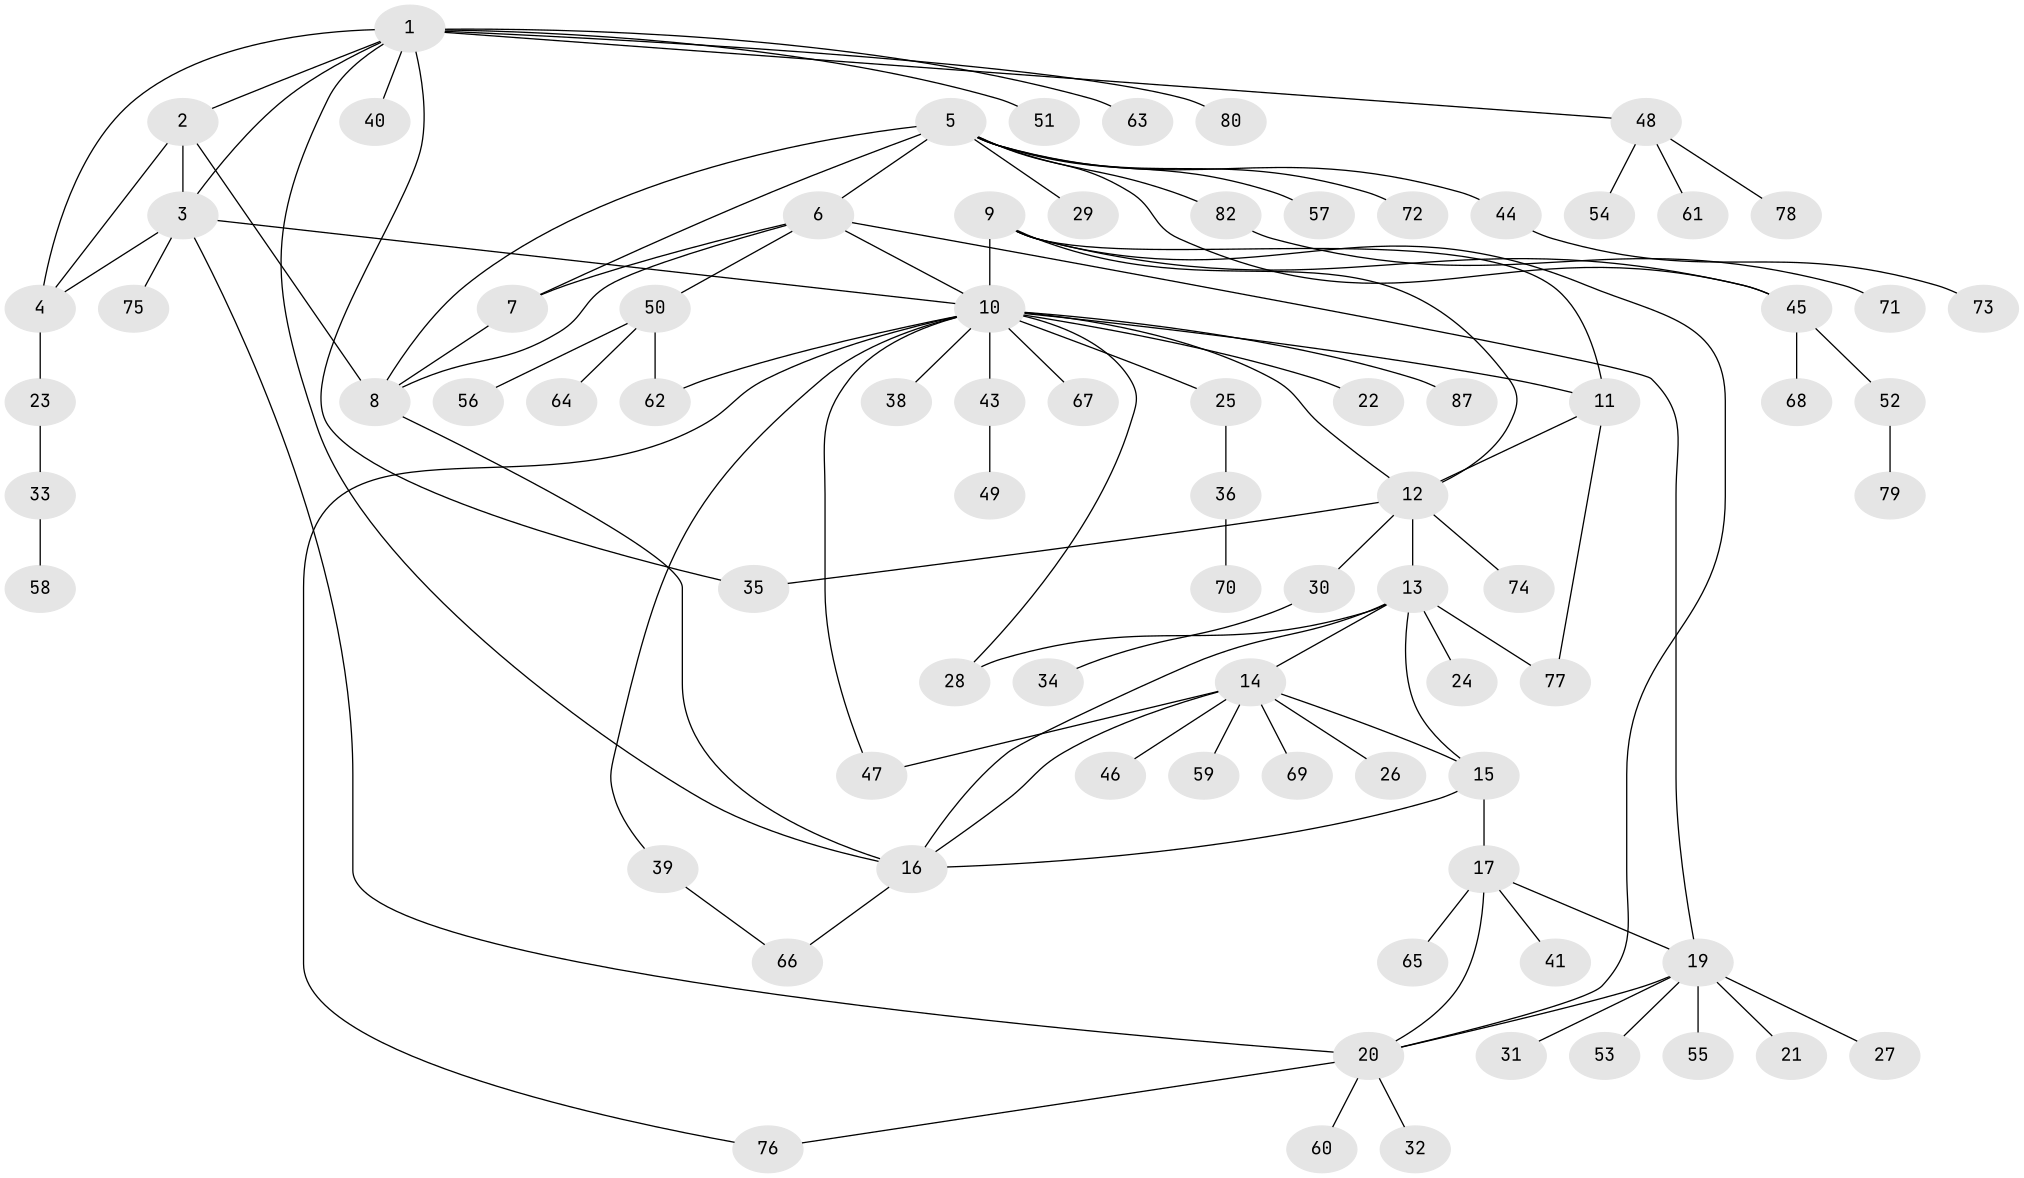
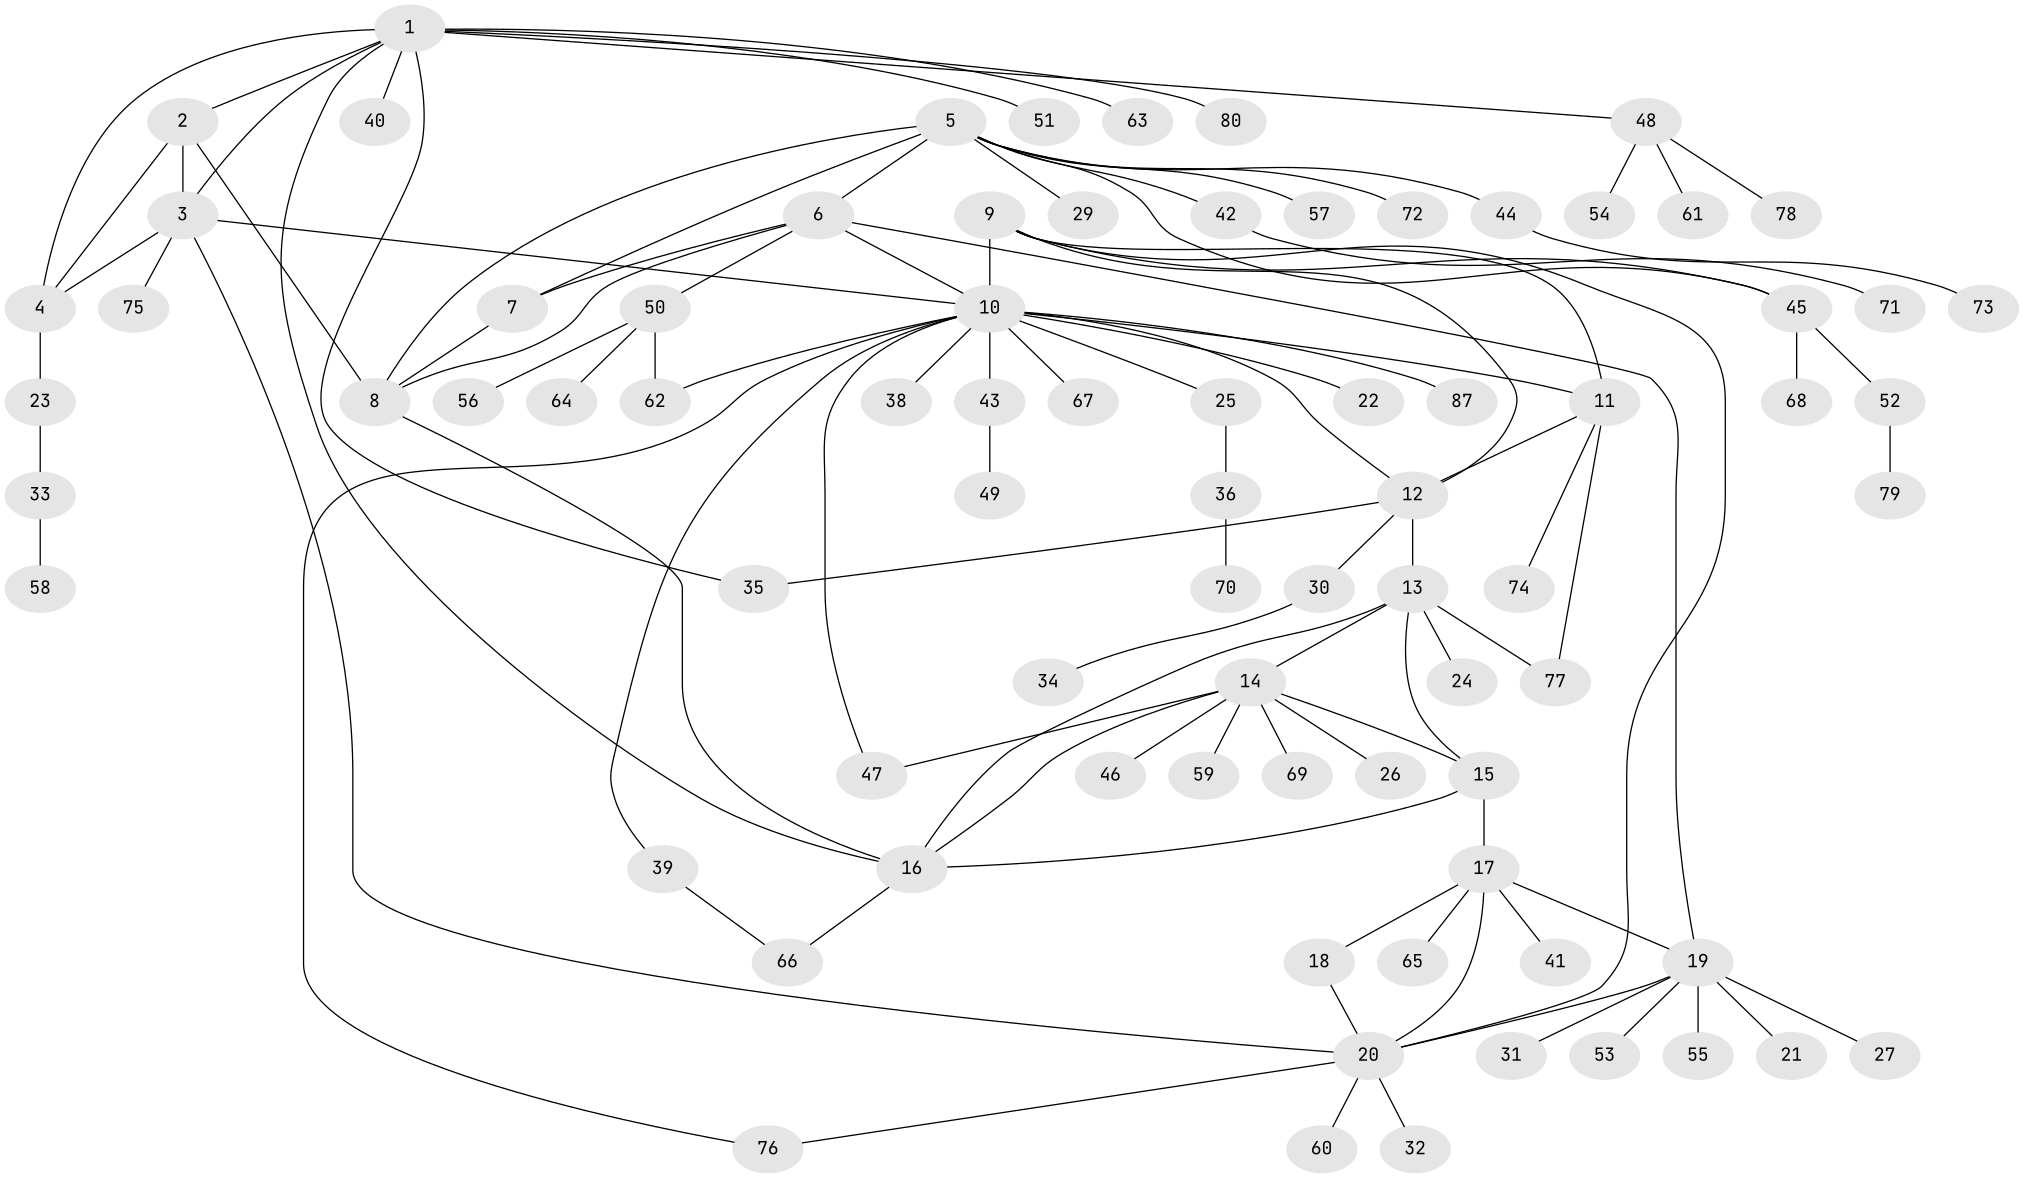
(1226, 215) -> (1226, 215)
(1466, 542) -> (1562, 495)
(955, 682) -> none
none -> (1319, 963)
